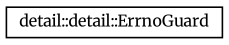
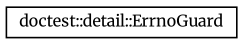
(114, 22) -> (122, 22)
